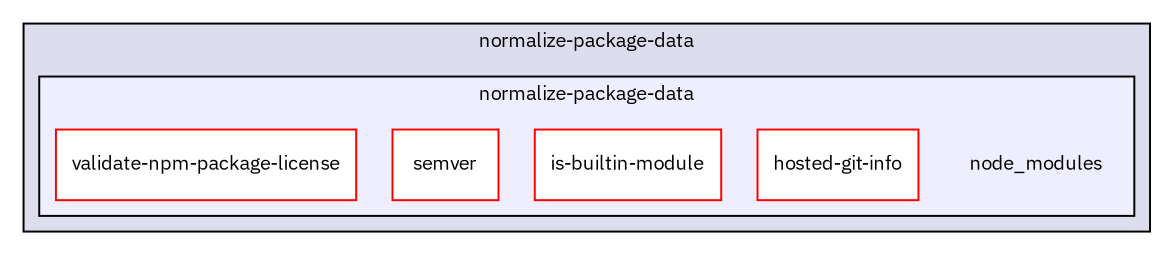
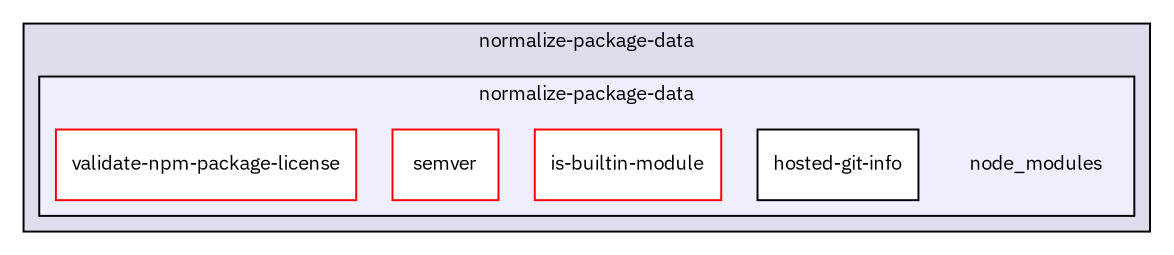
(838, 165) -> (838, 165)
